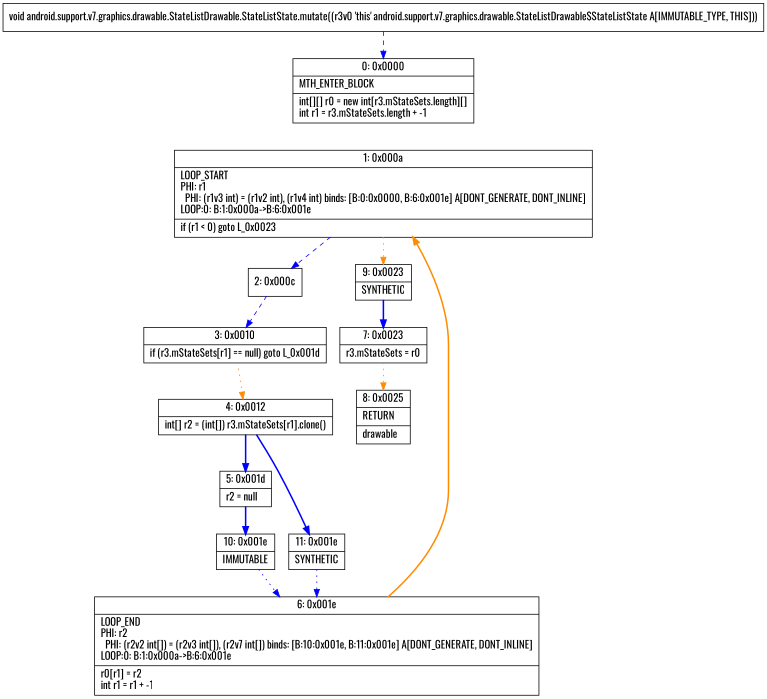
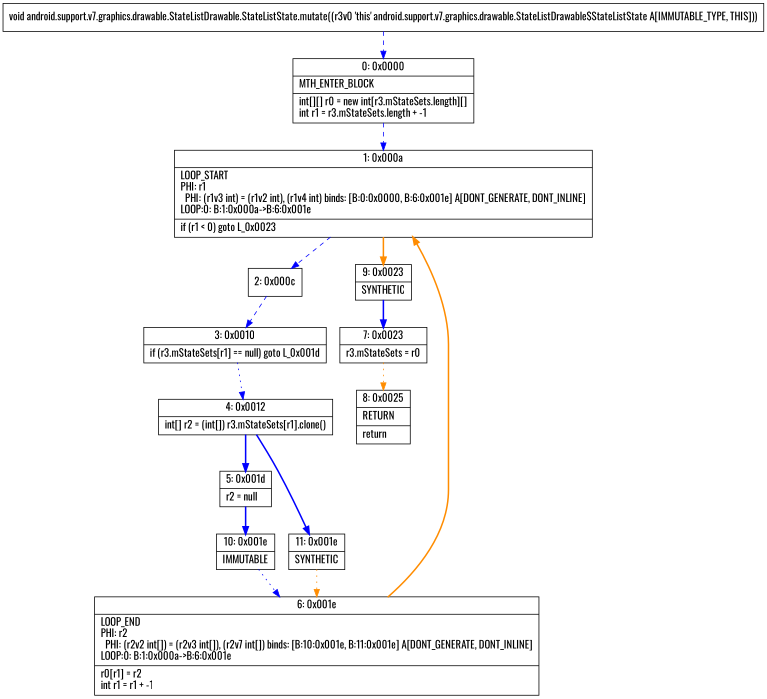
none -> (383, 133)
(383, 247) -> (383, 247)
(240, 377) -> (240, 377)
(380, 434) -> (375, 434)
(317, 579) -> (317, 579)
